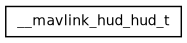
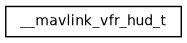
(94, 22) -> (94, 22)
